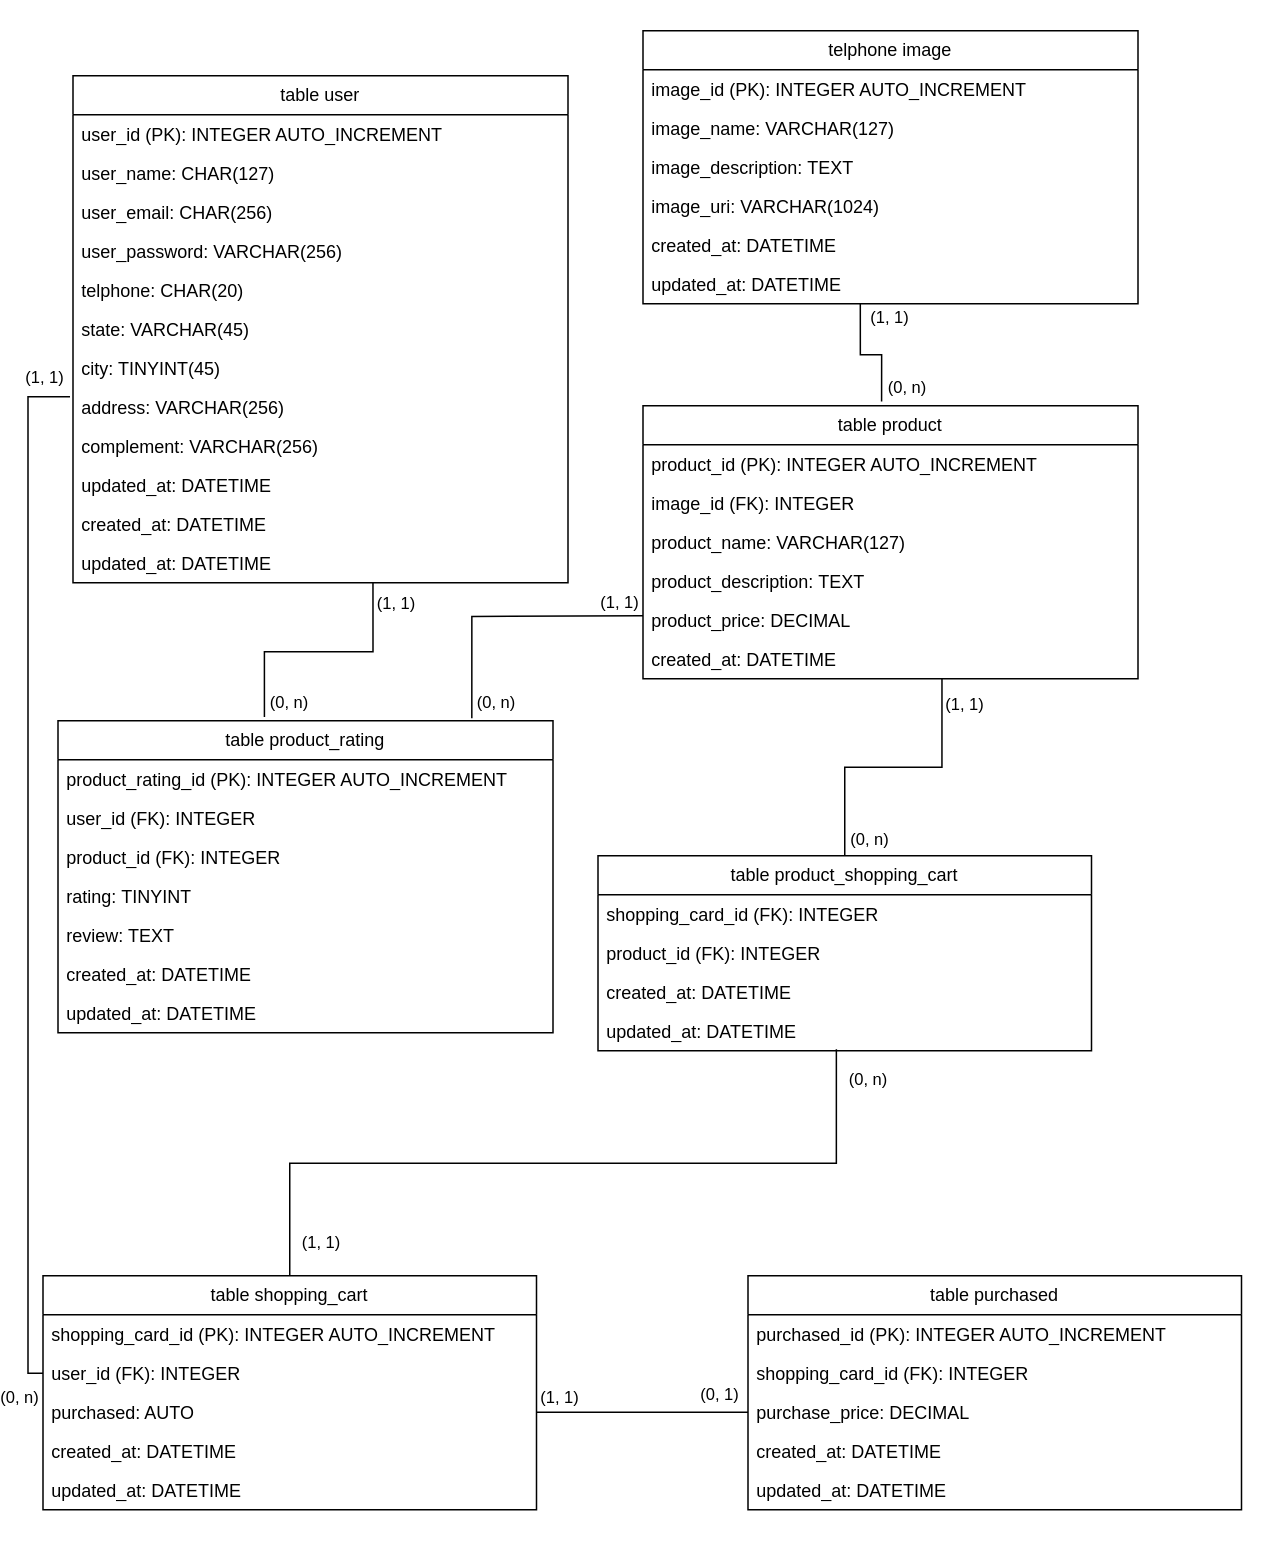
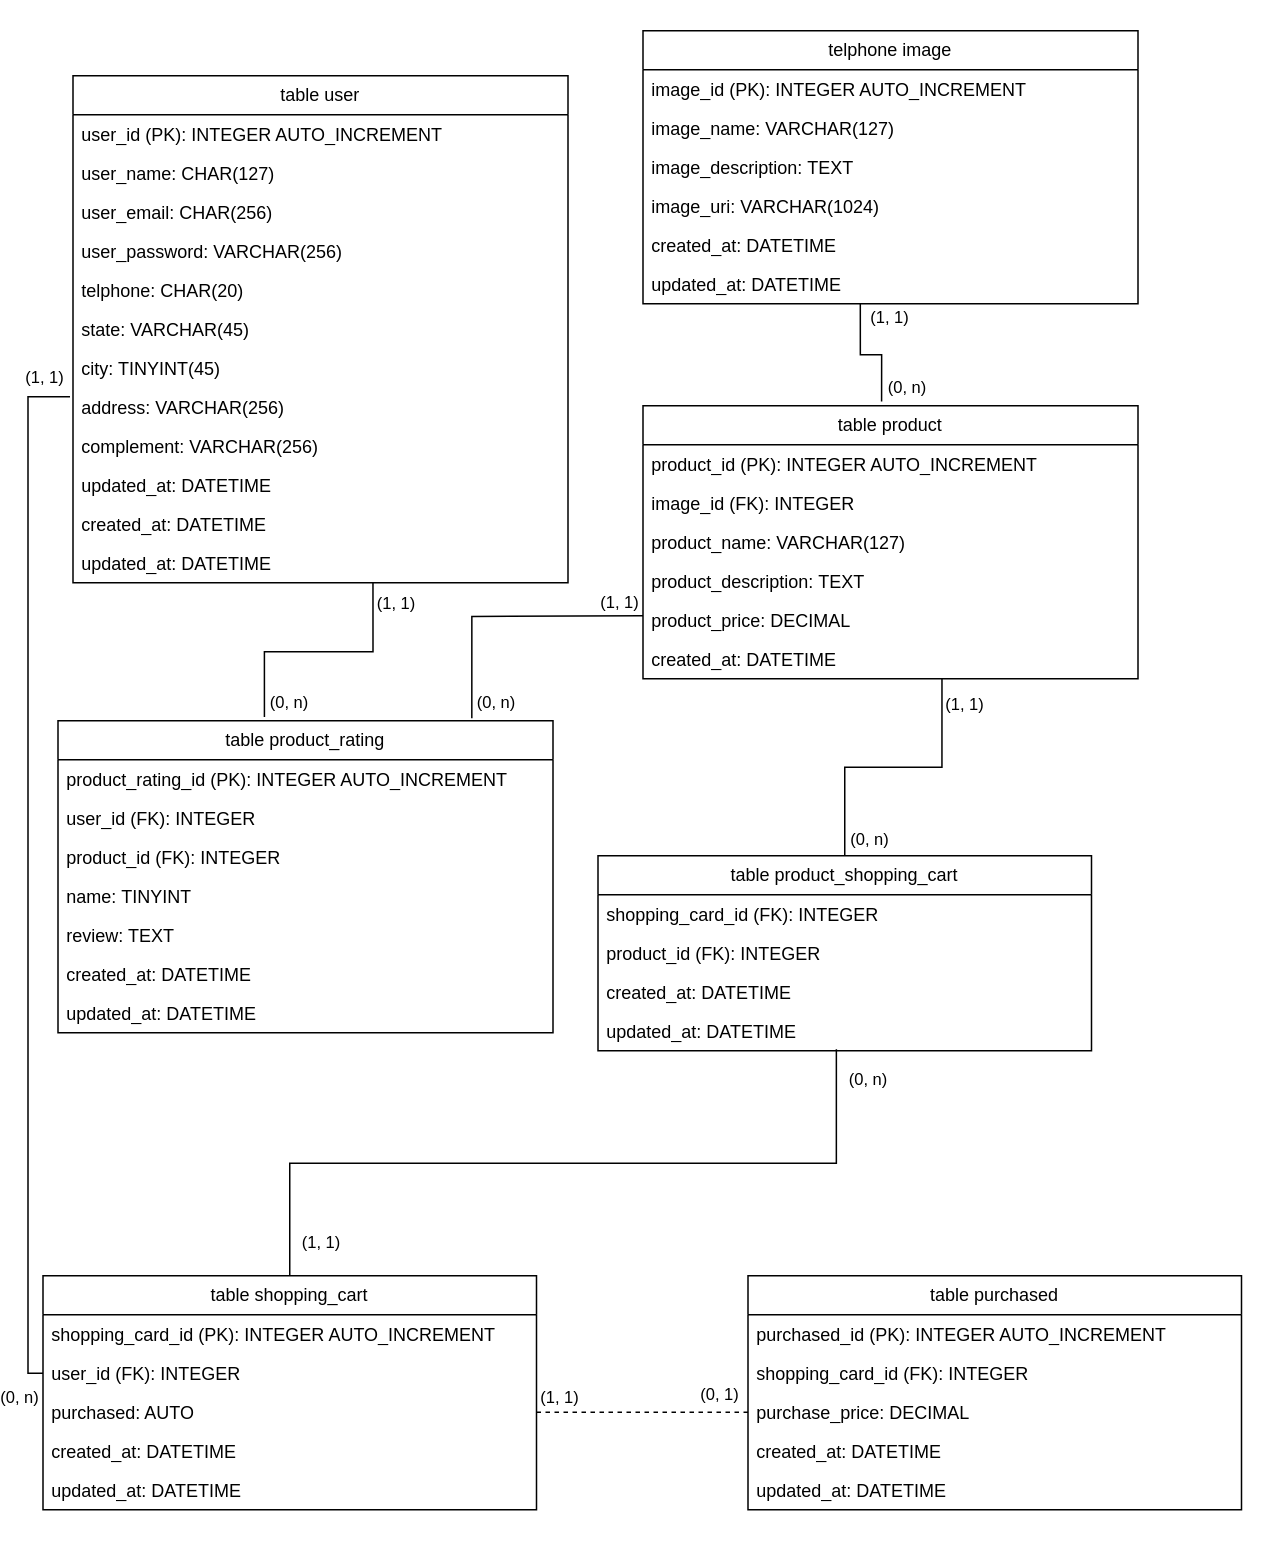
(138, 898) -> (130, 898)
(641, 1412) -> (641, 1412)
